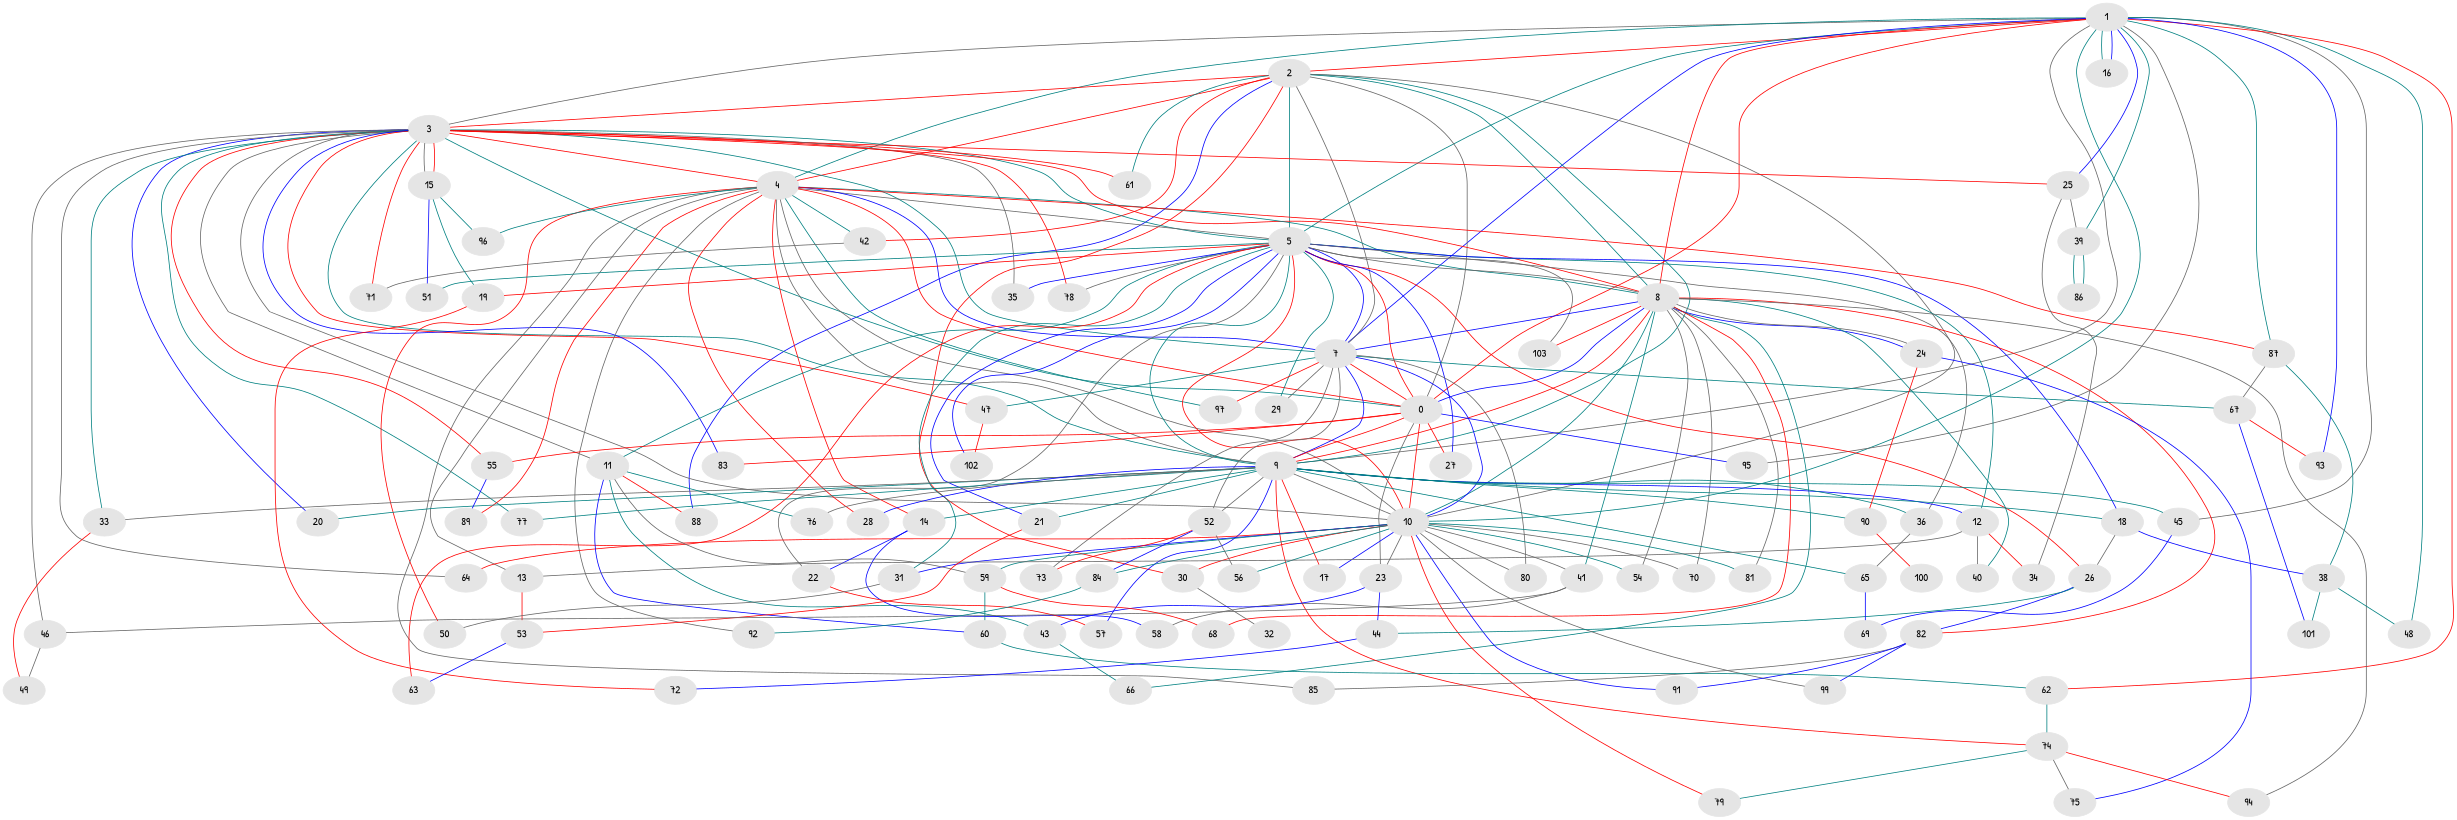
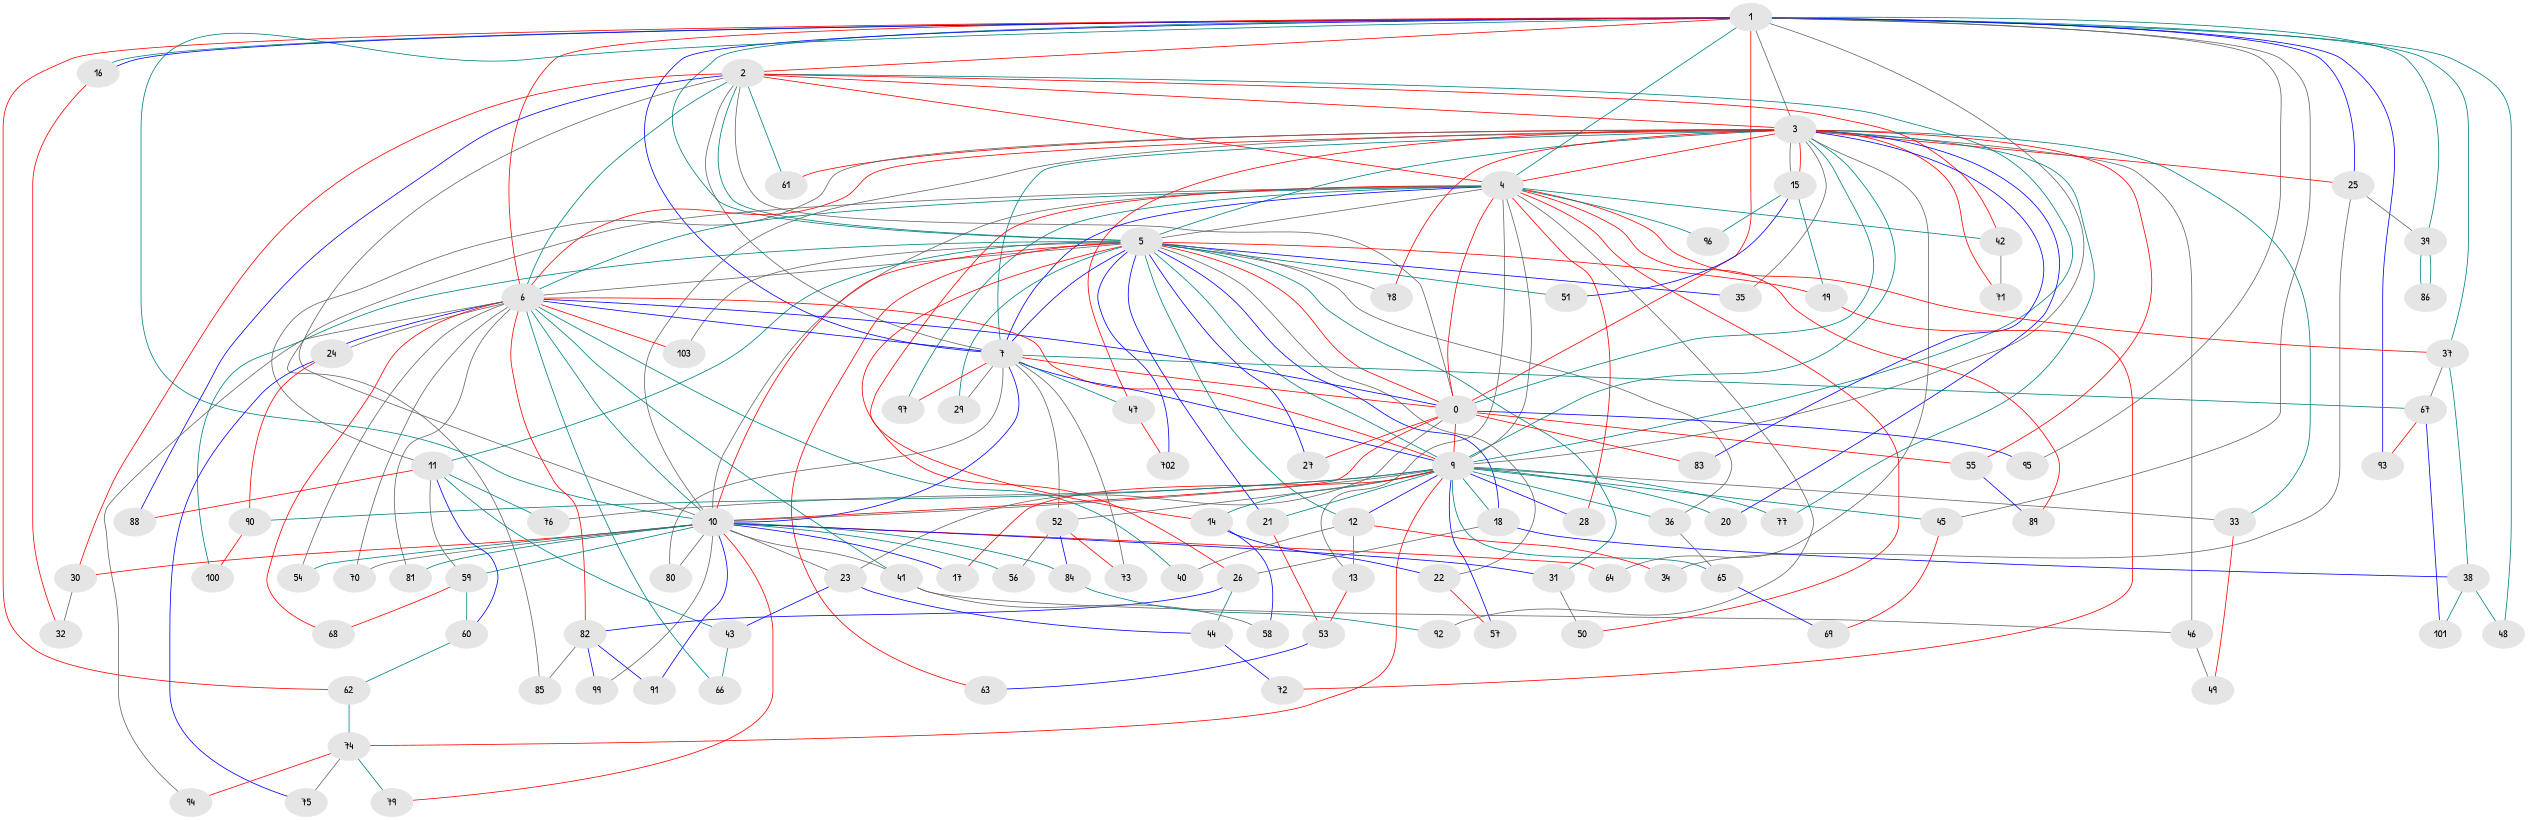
none -> (623, 266)
(1658, 298) -> (523, 298)
none -> (33, 346)
(2274, 354) -> (2447, 354)
(972, 466) -> (1168, 466)
(2040, 614) -> (1907, 595)
